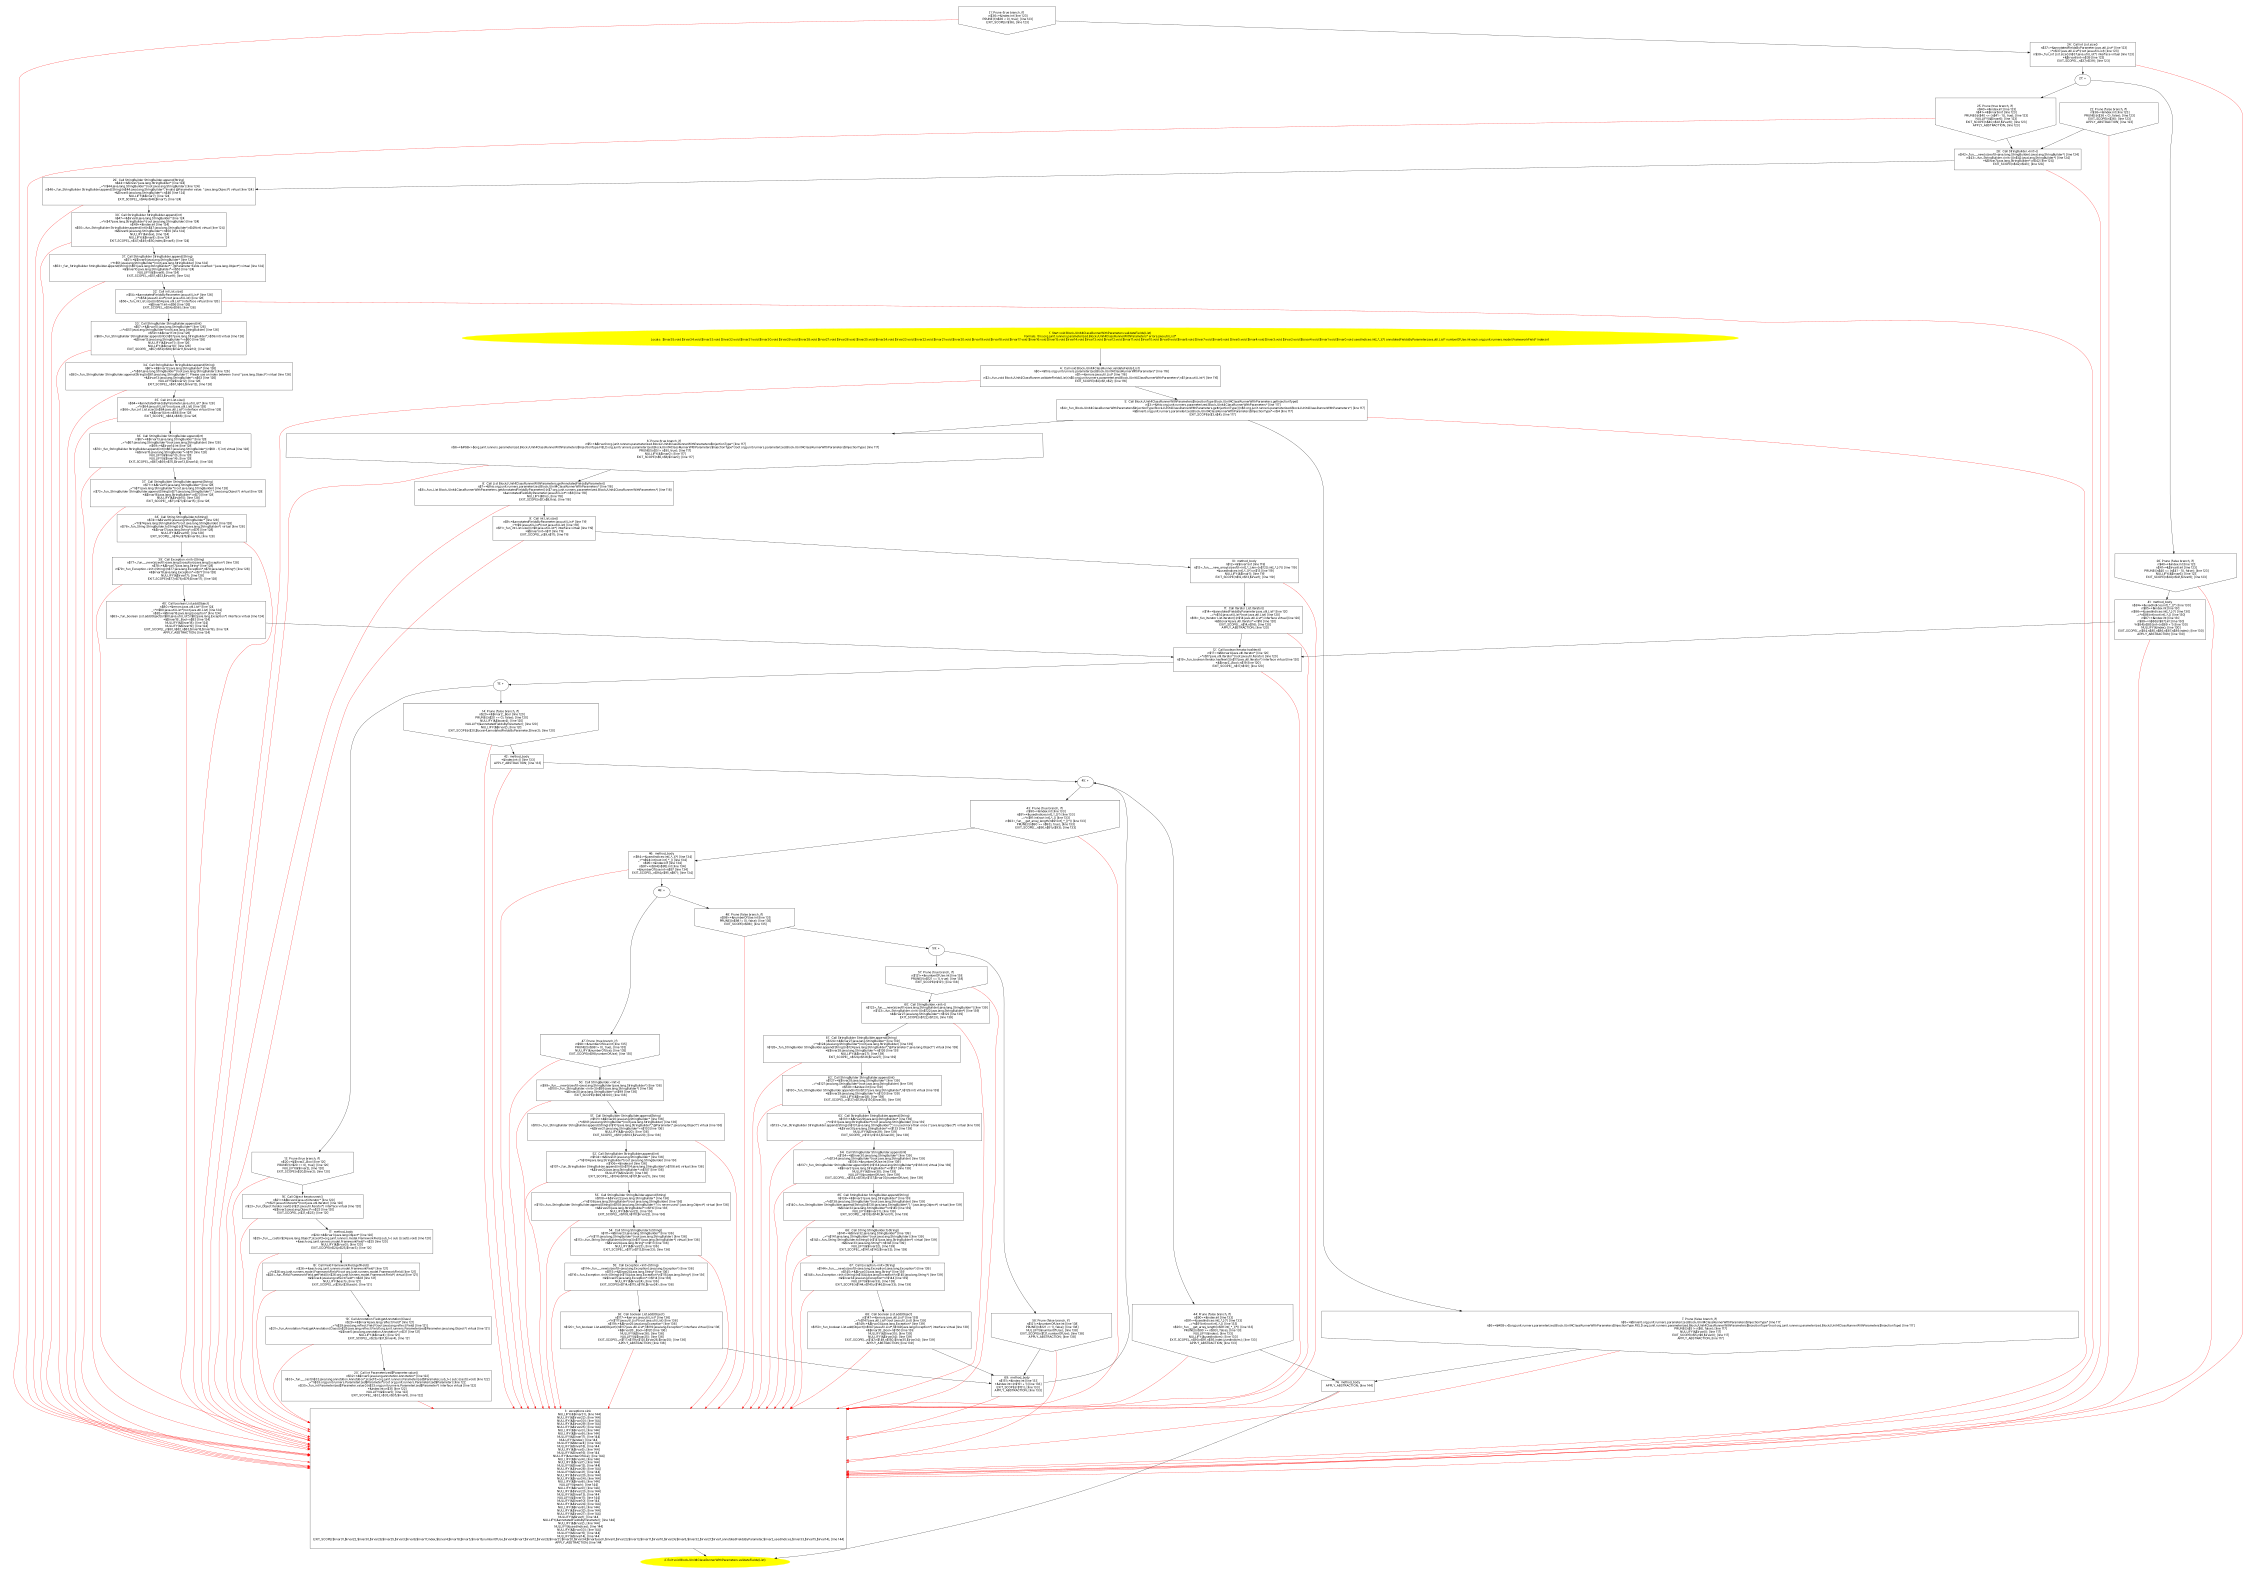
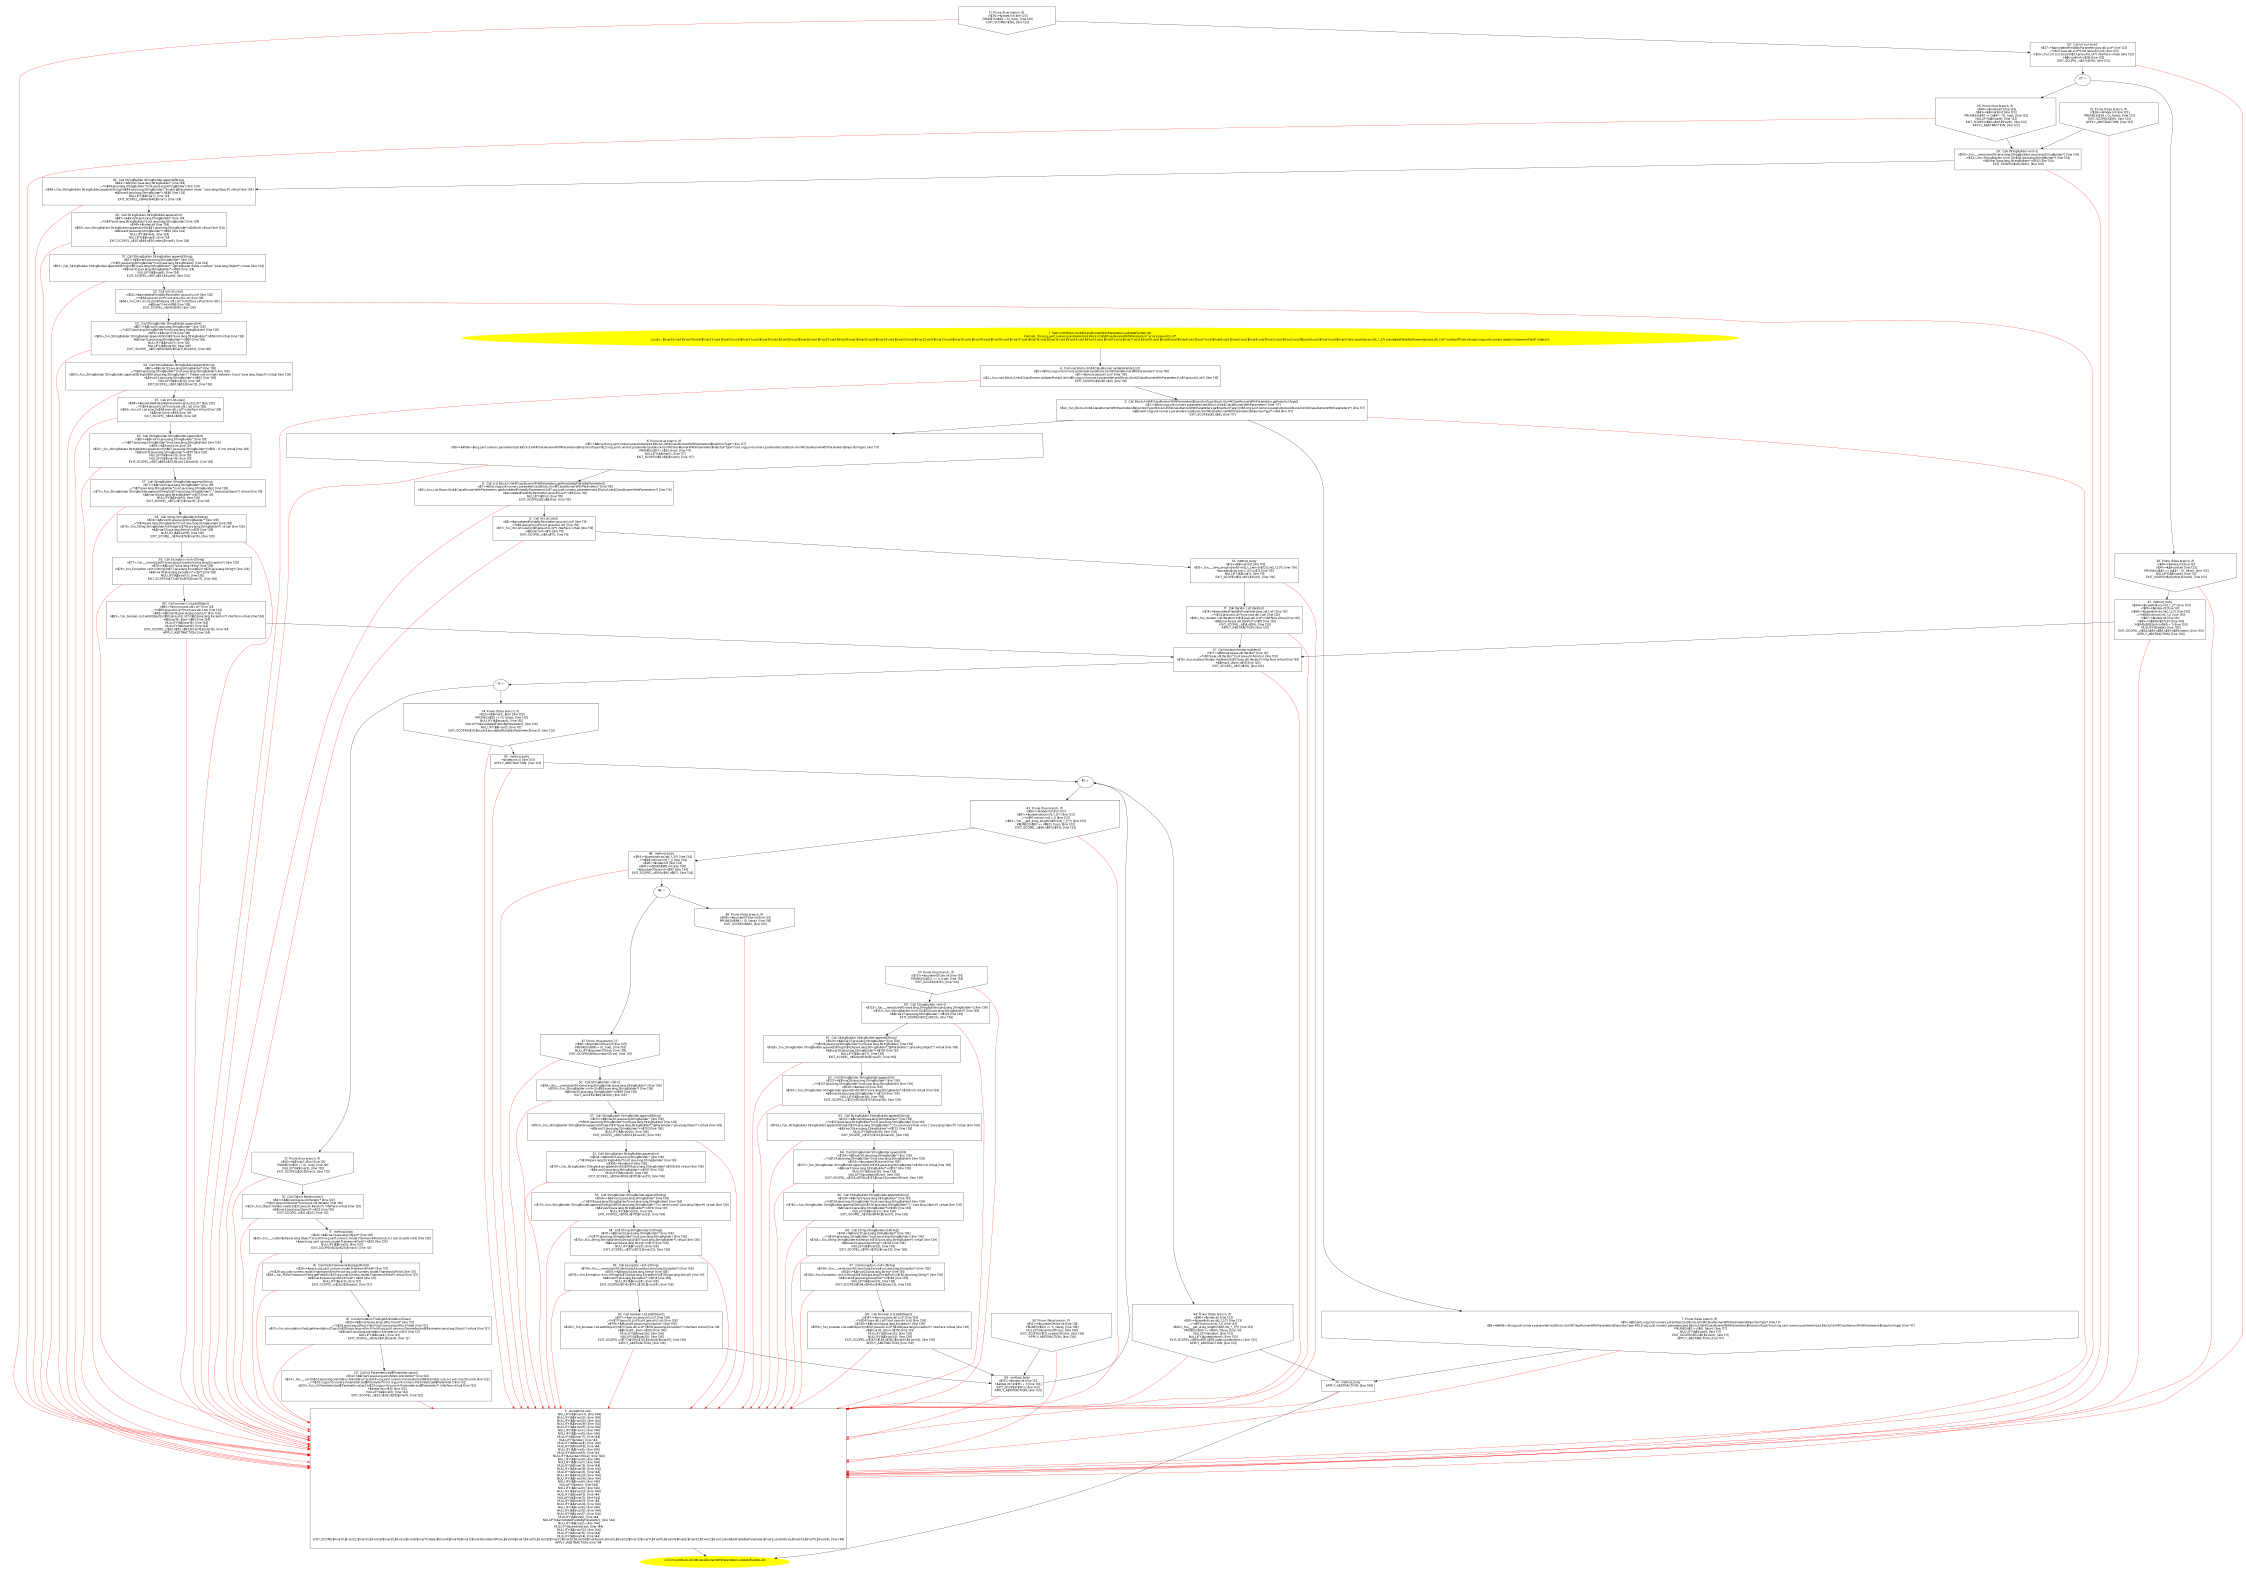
(936, 950) -> none
(1348, 1386) -> (1348, 1386)
